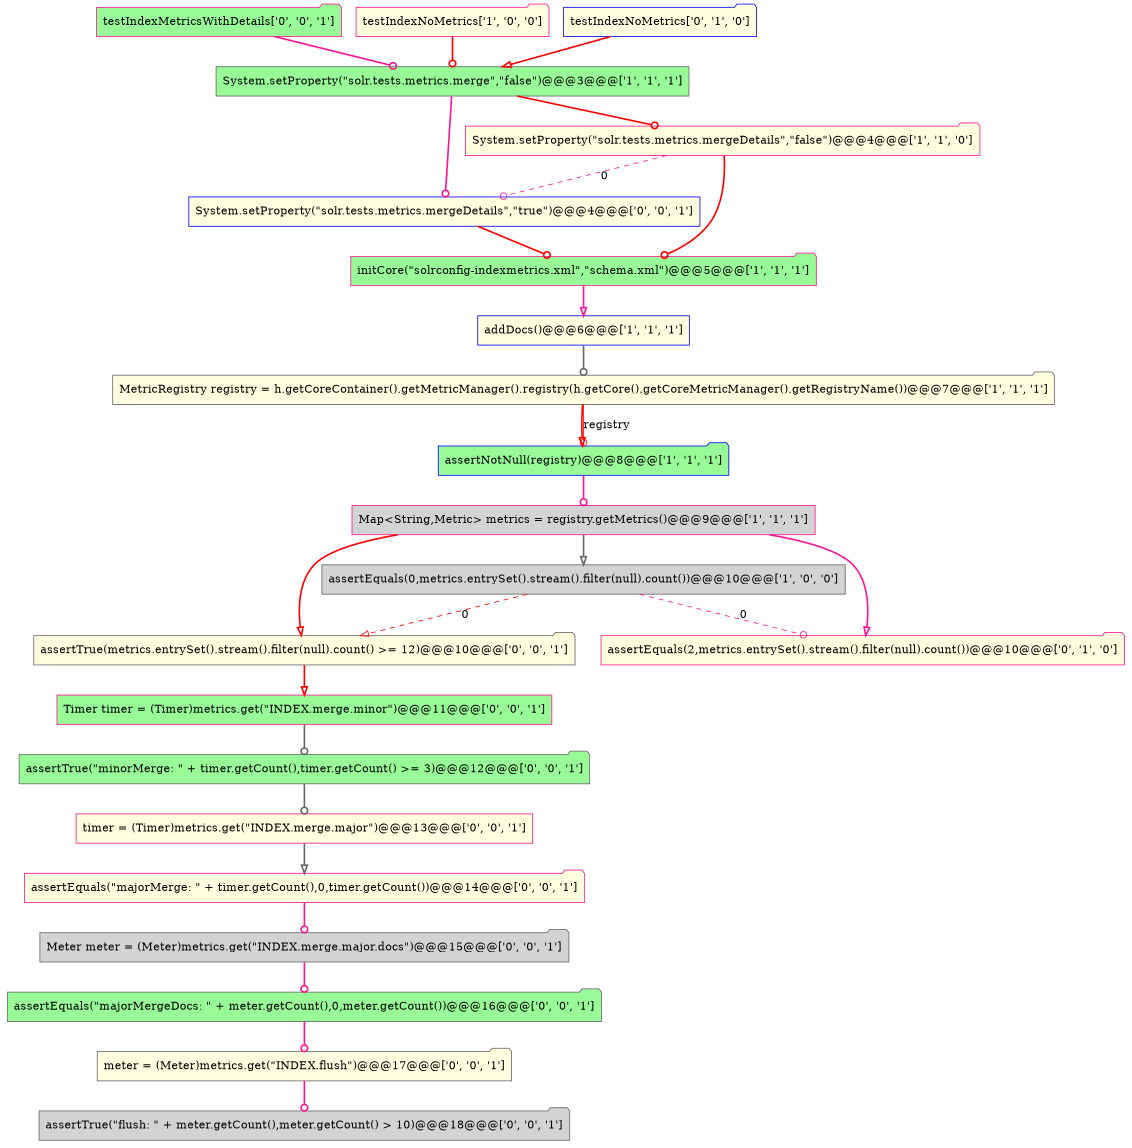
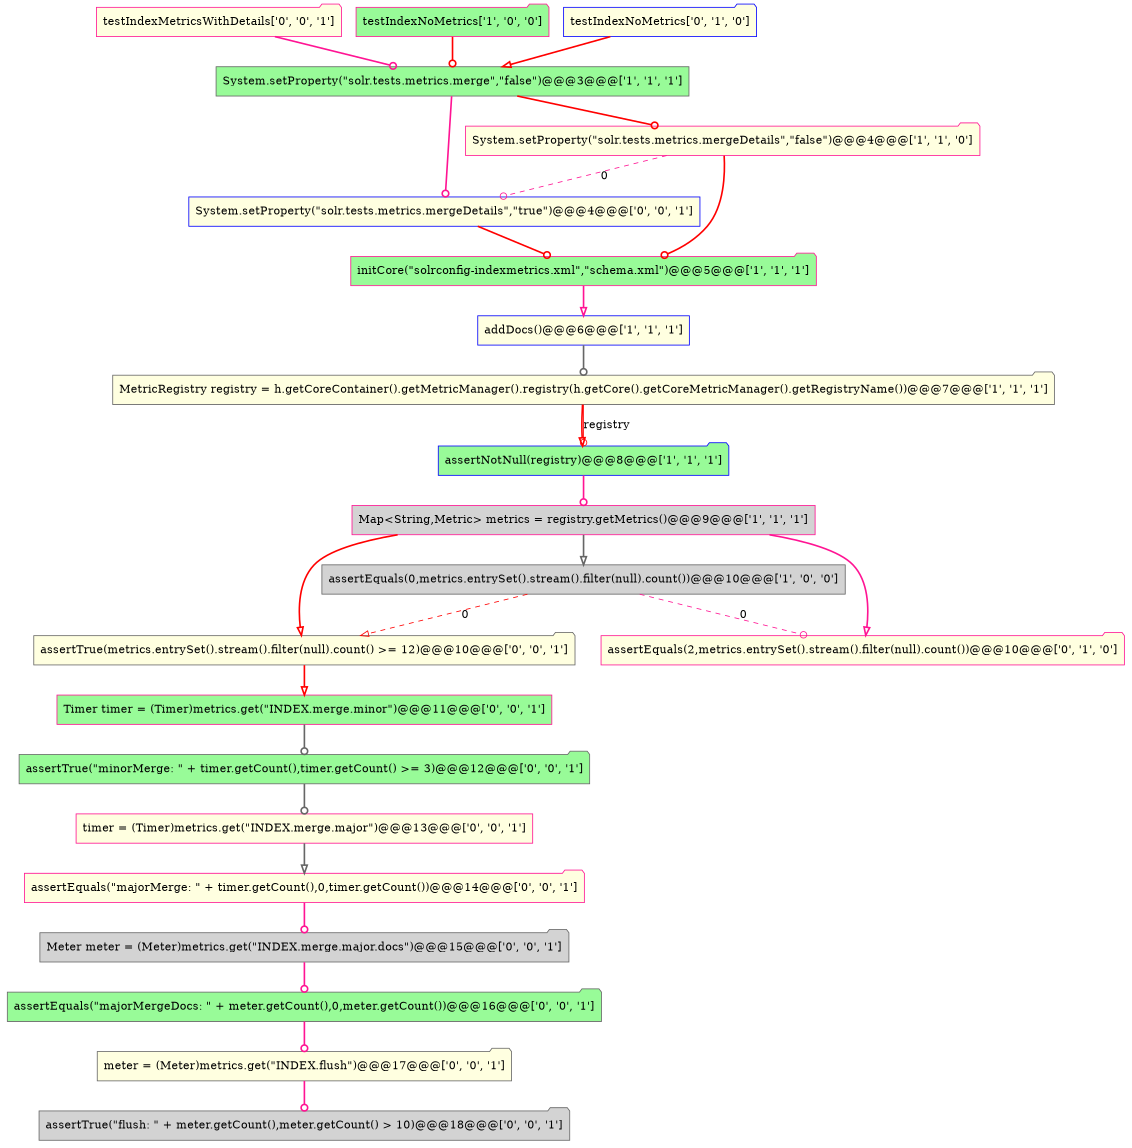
(219, 22) -> (219, 22)
(453, 22) -> (453, 22)
